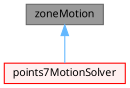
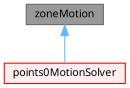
(65, 73) -> (65, 73)
